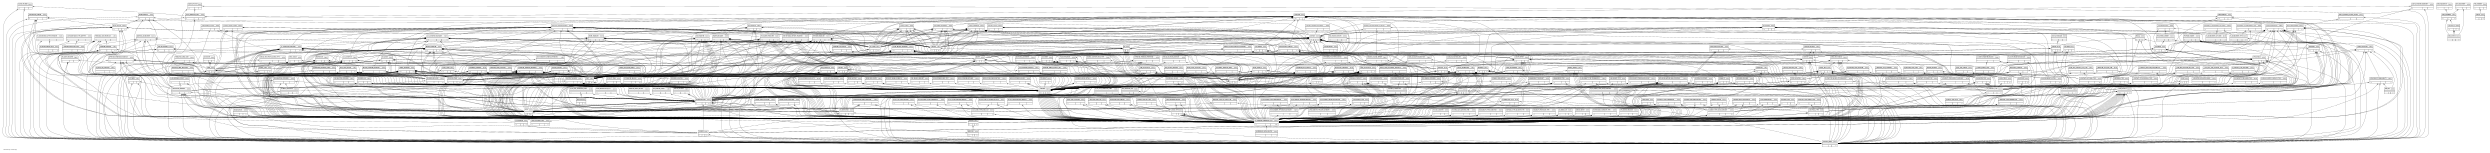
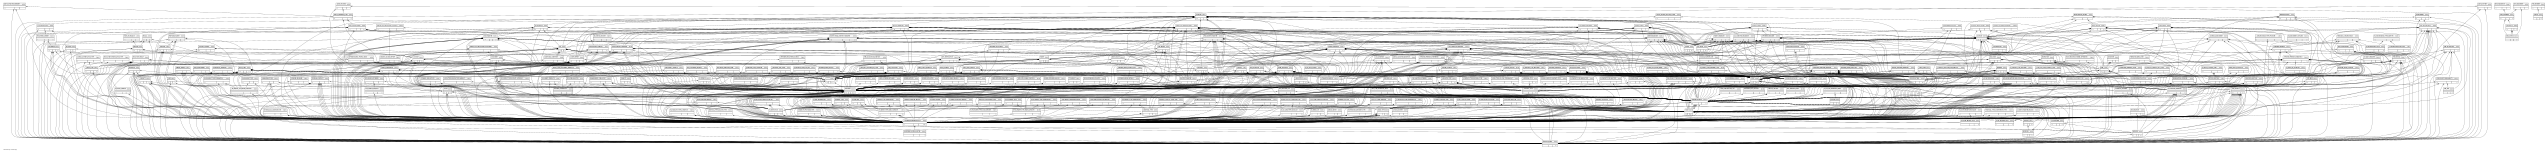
(2217, 27) -> none
none -> (361, 59)
none -> (1991, 80)
none -> (1999, 112)
